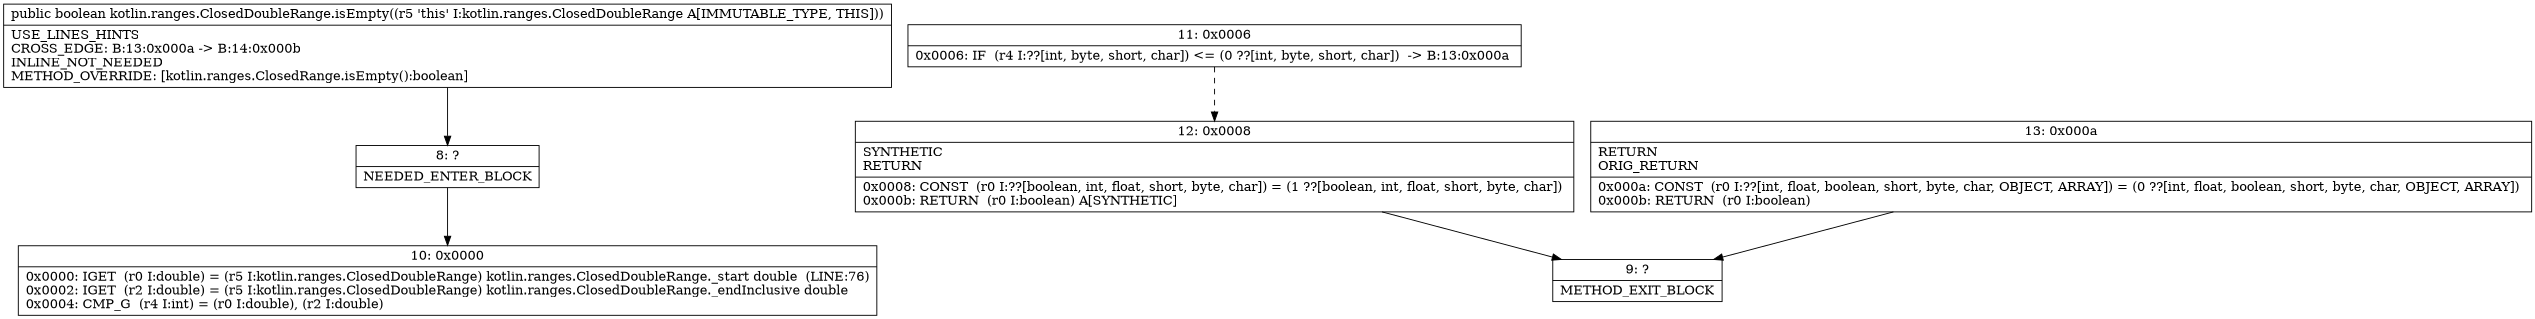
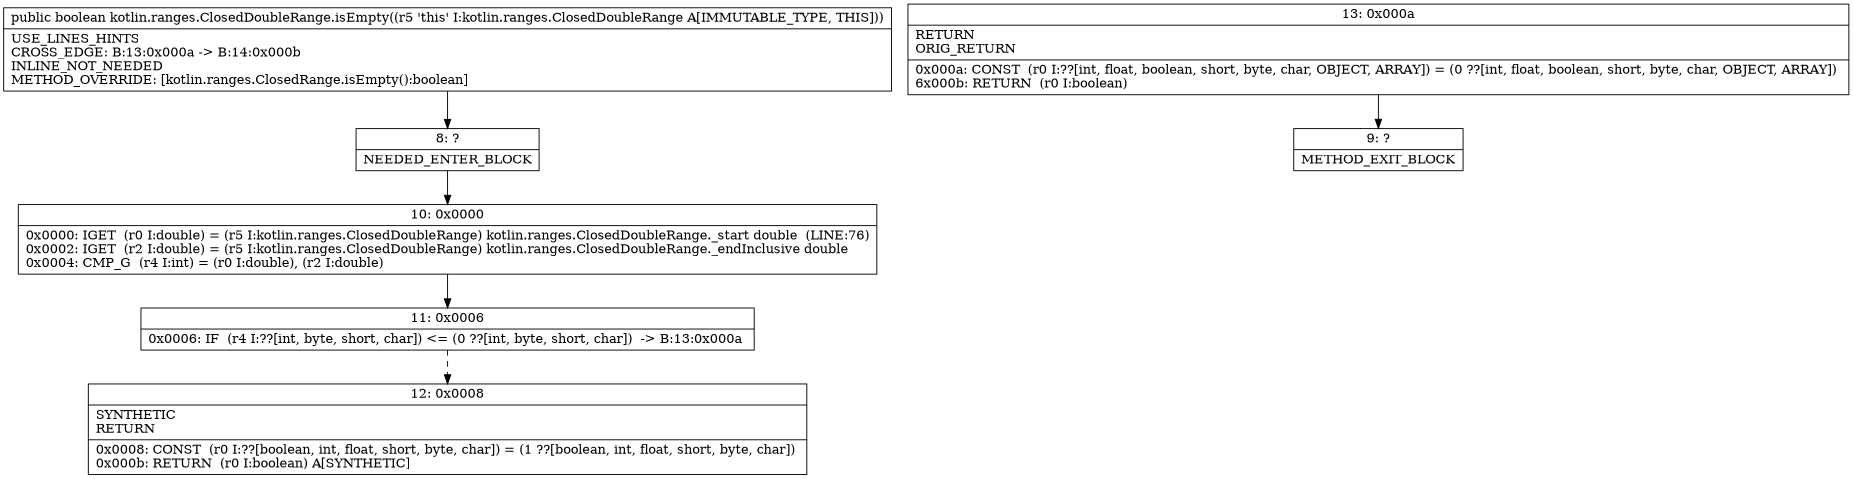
(1707, 201) -> (1024, 84)
(1467, 234) -> none
none -> (448, 287)
